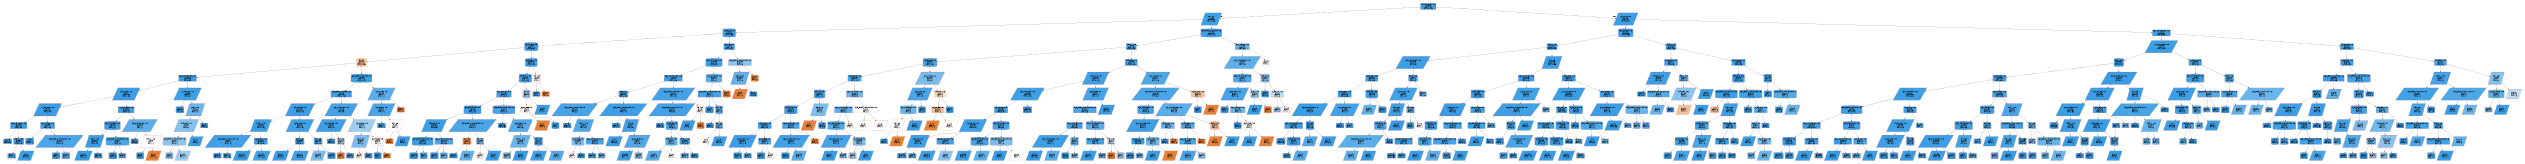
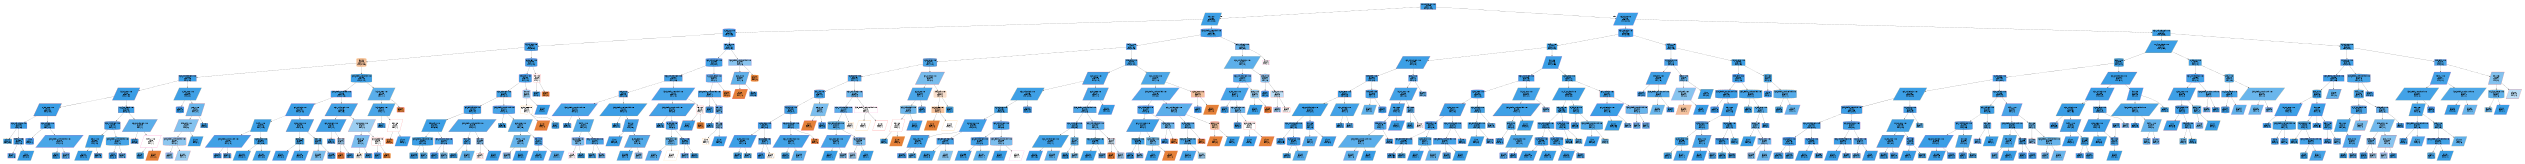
(1715, 110) -> (1715, 110)
(467, 141) -> (467, 141)
